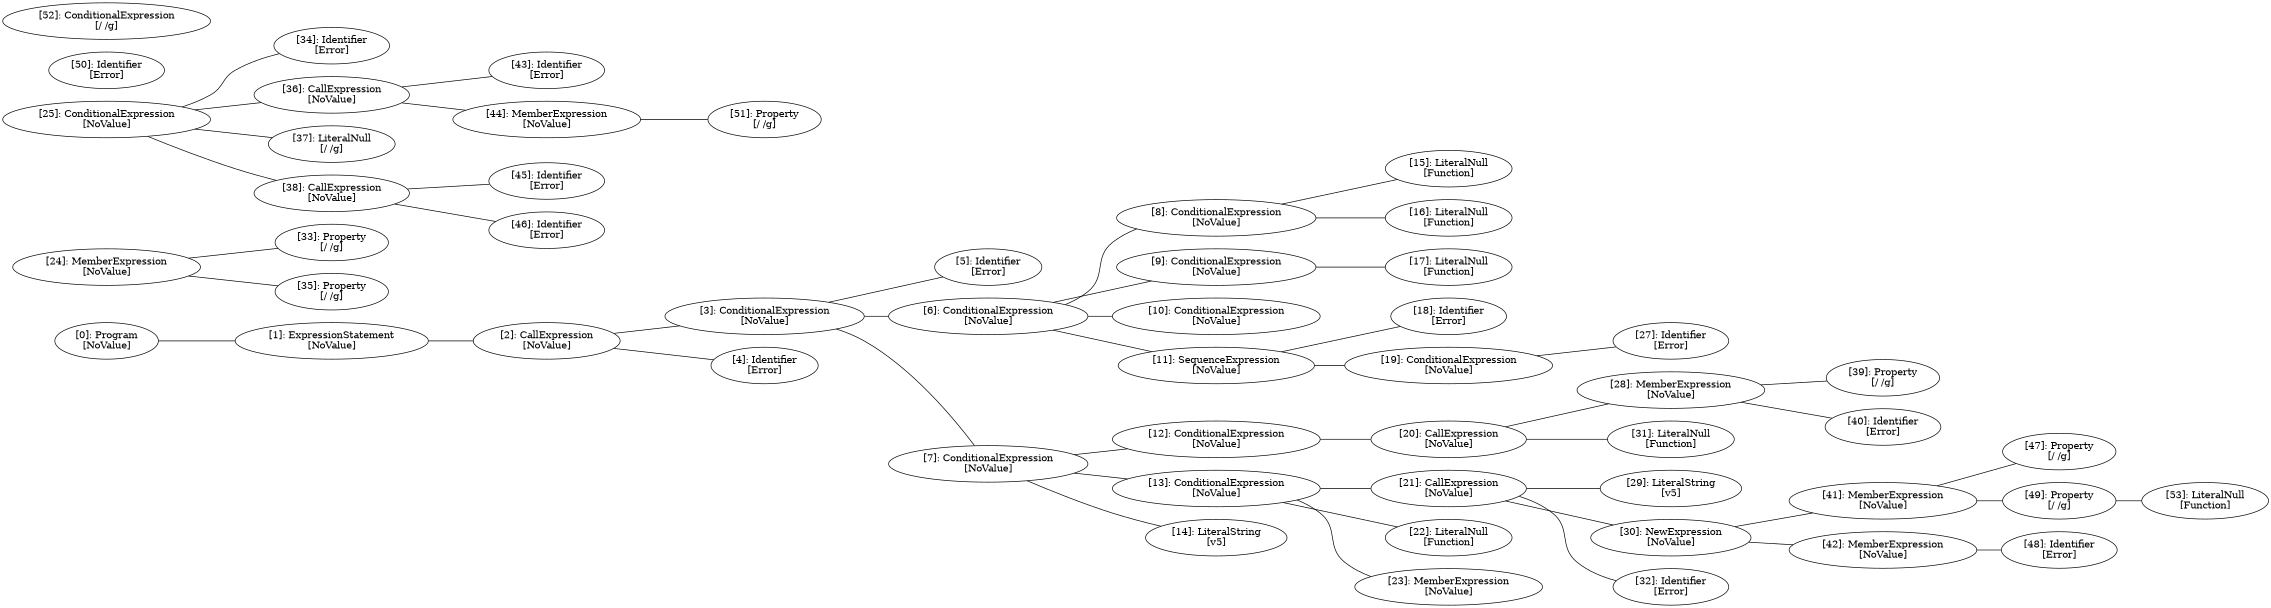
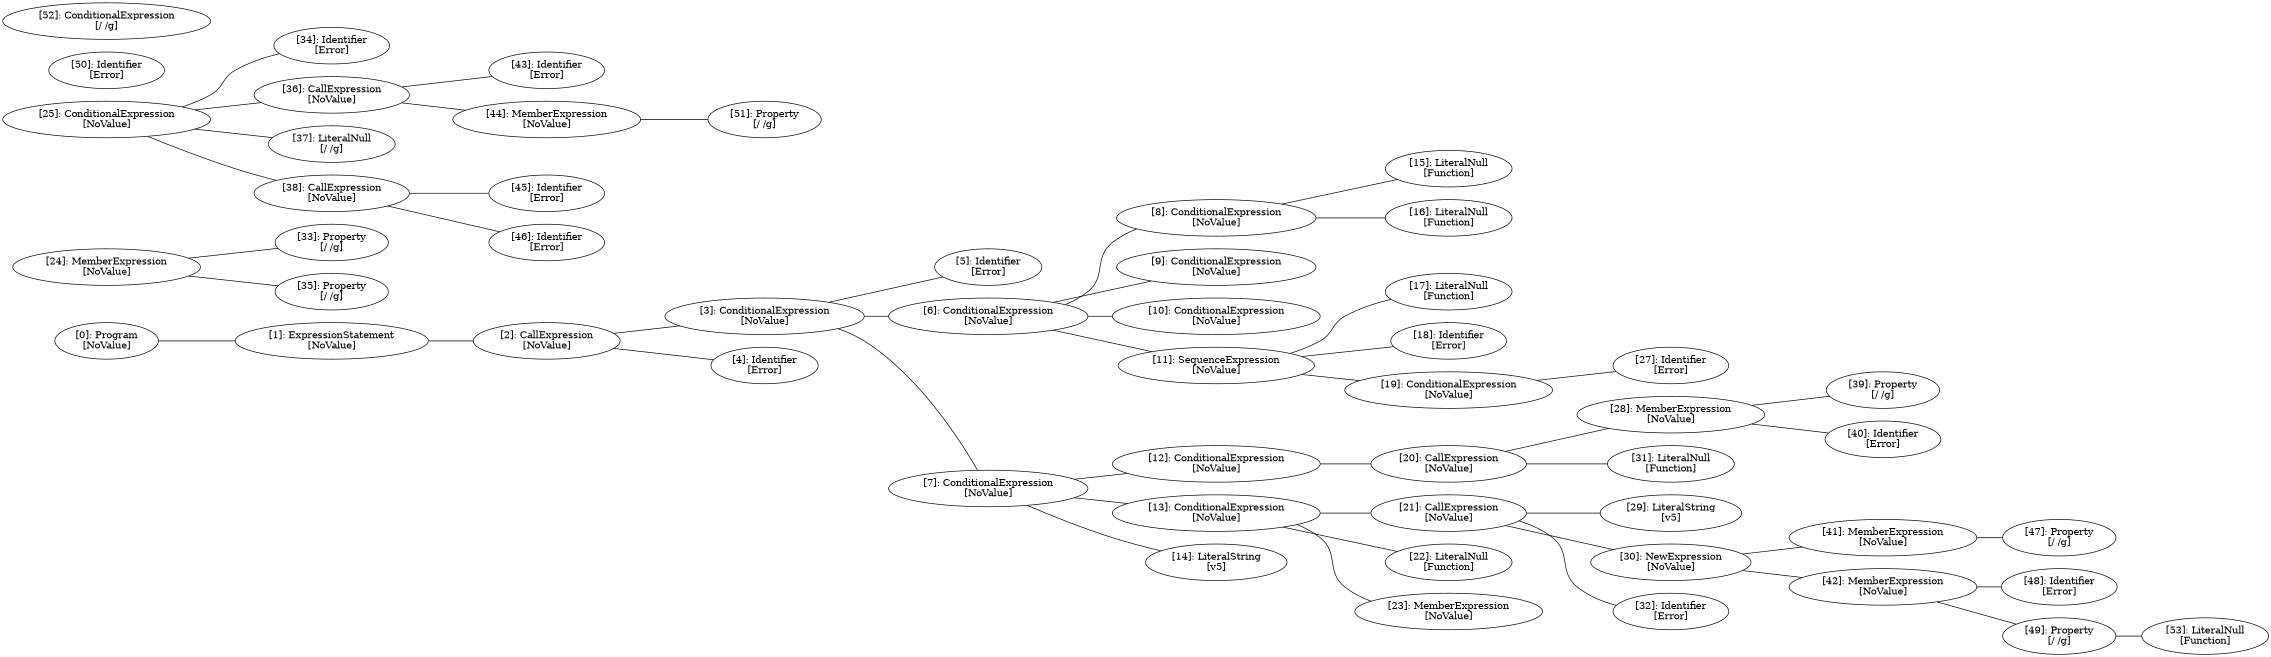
(1351, 267) -> (1338, 322)
(1990, 501) -> (1977, 613)
